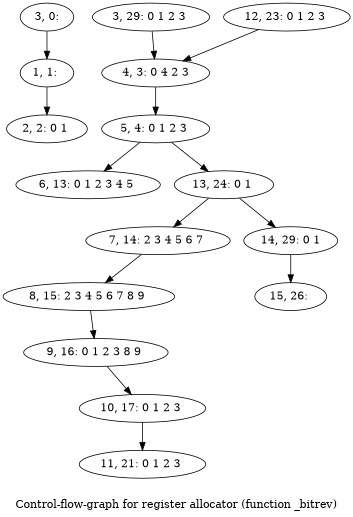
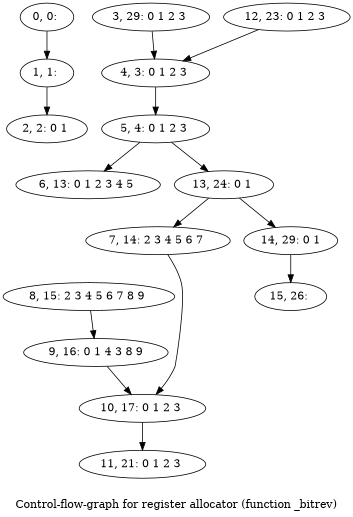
(47, 17) -> (47, 17)
(156, 73) -> (156, 73)
(127, 266) -> (181, 322)
(96, 352) -> (96, 352)
